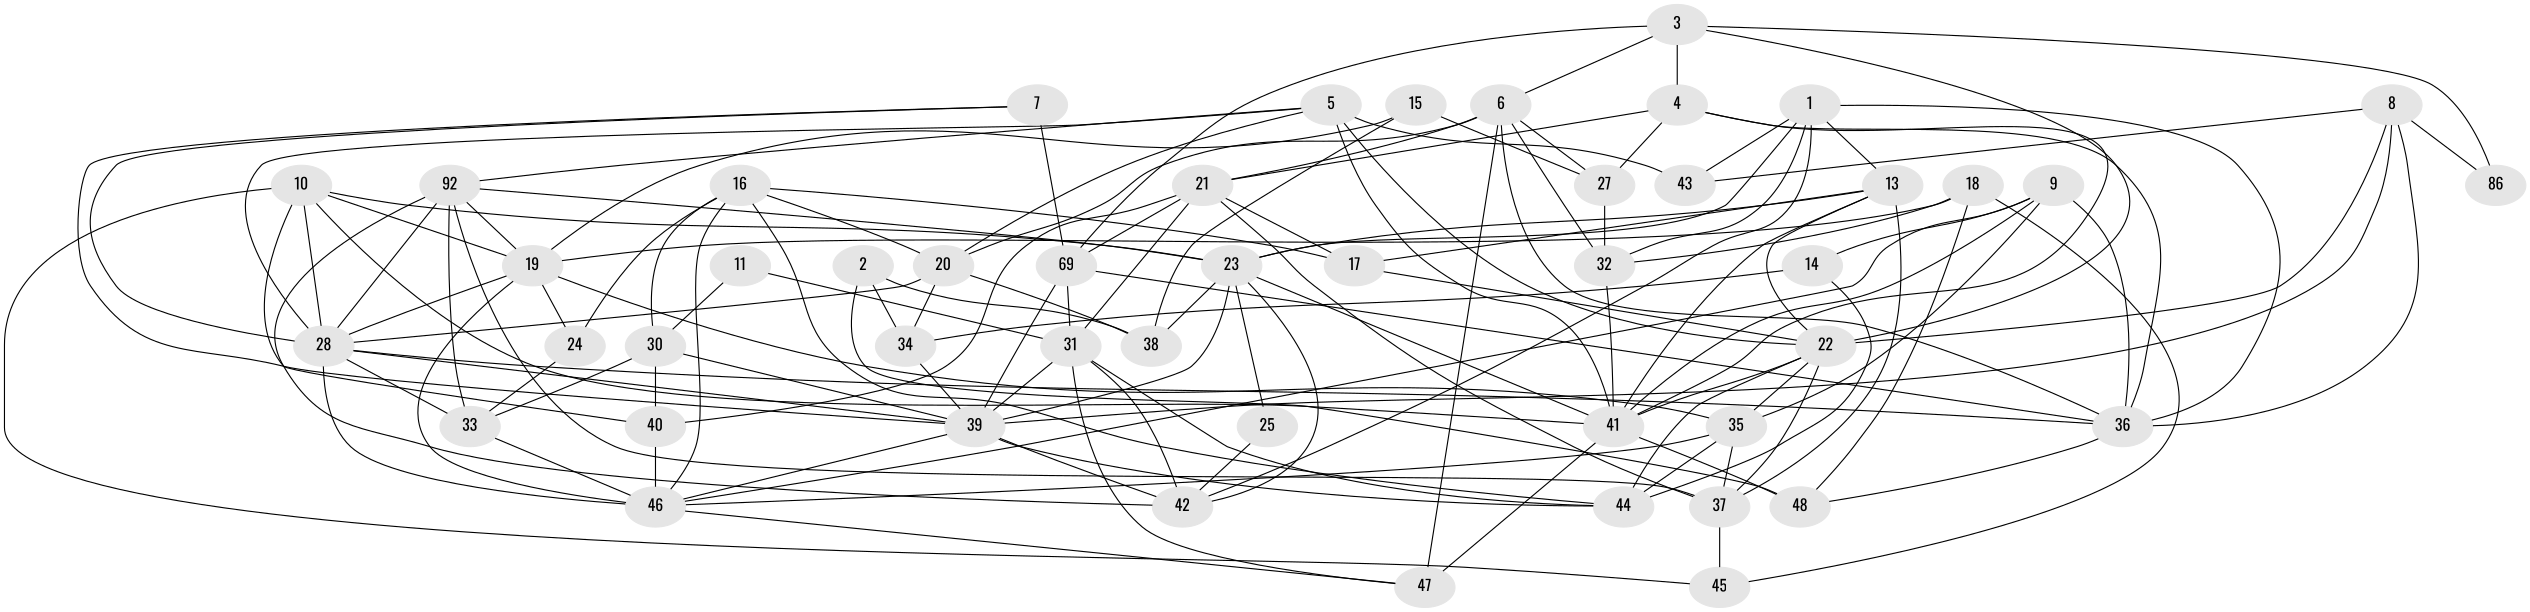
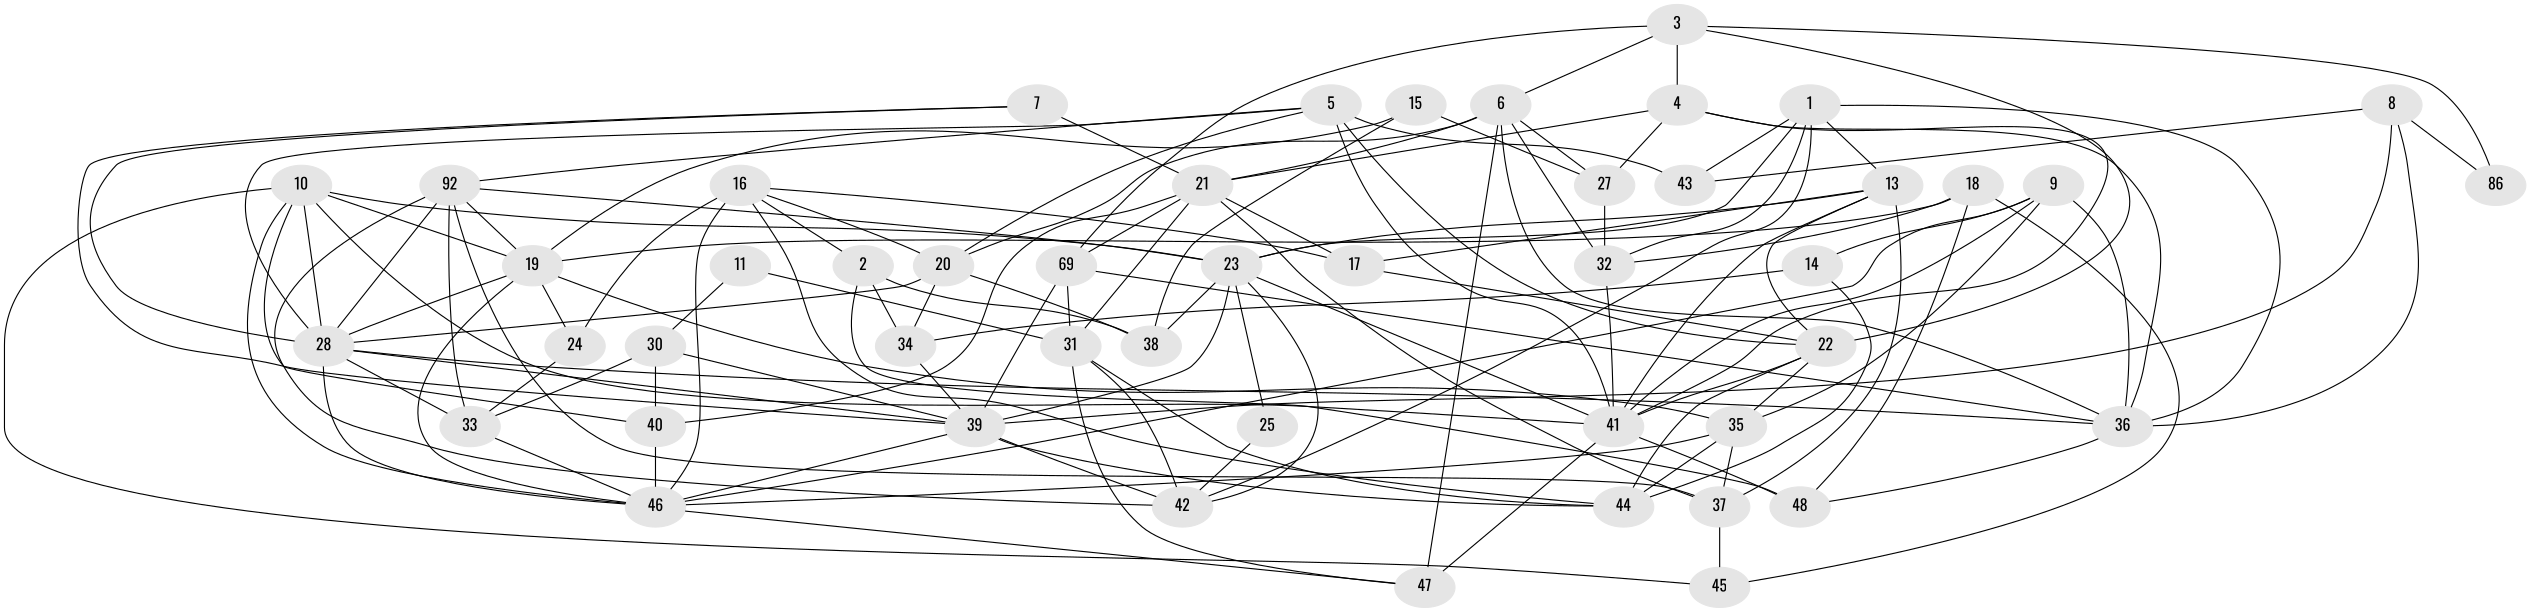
(1052, 185) -> (1102, 137)
(658, 257) -> (802, 226)
(2167, 310) -> none
(1032, 379) -> none
(1785, 433) -> none
none -> (336, 452)
